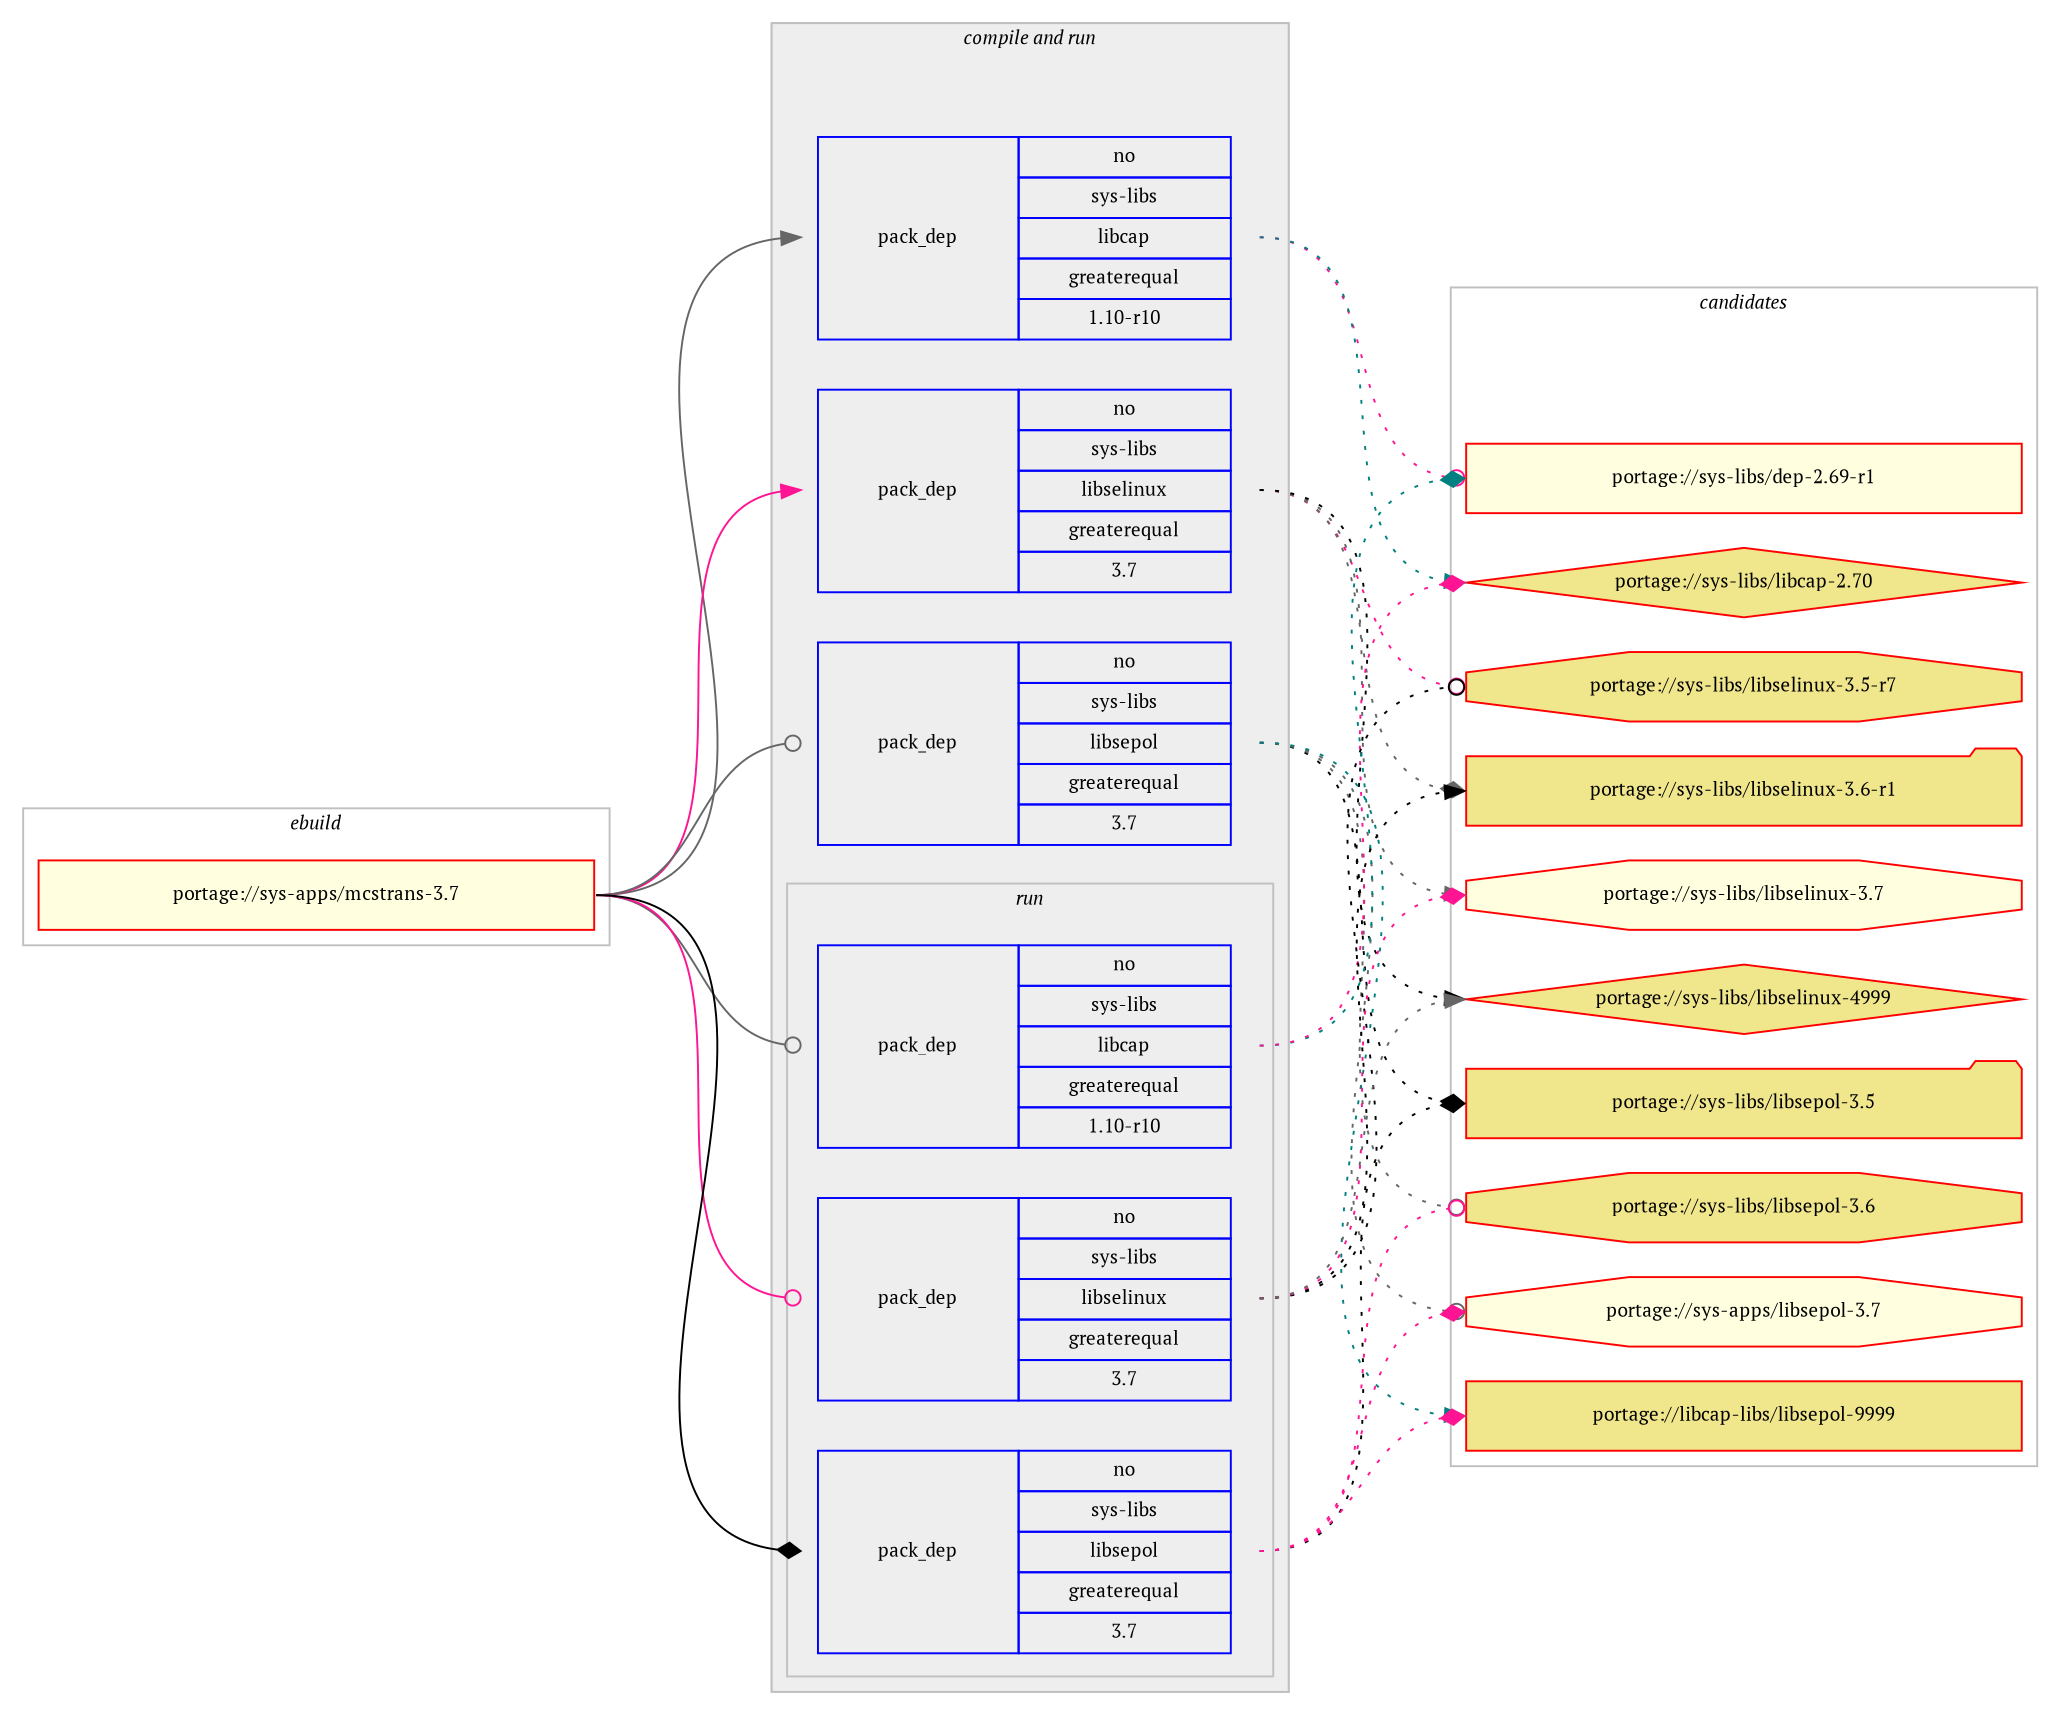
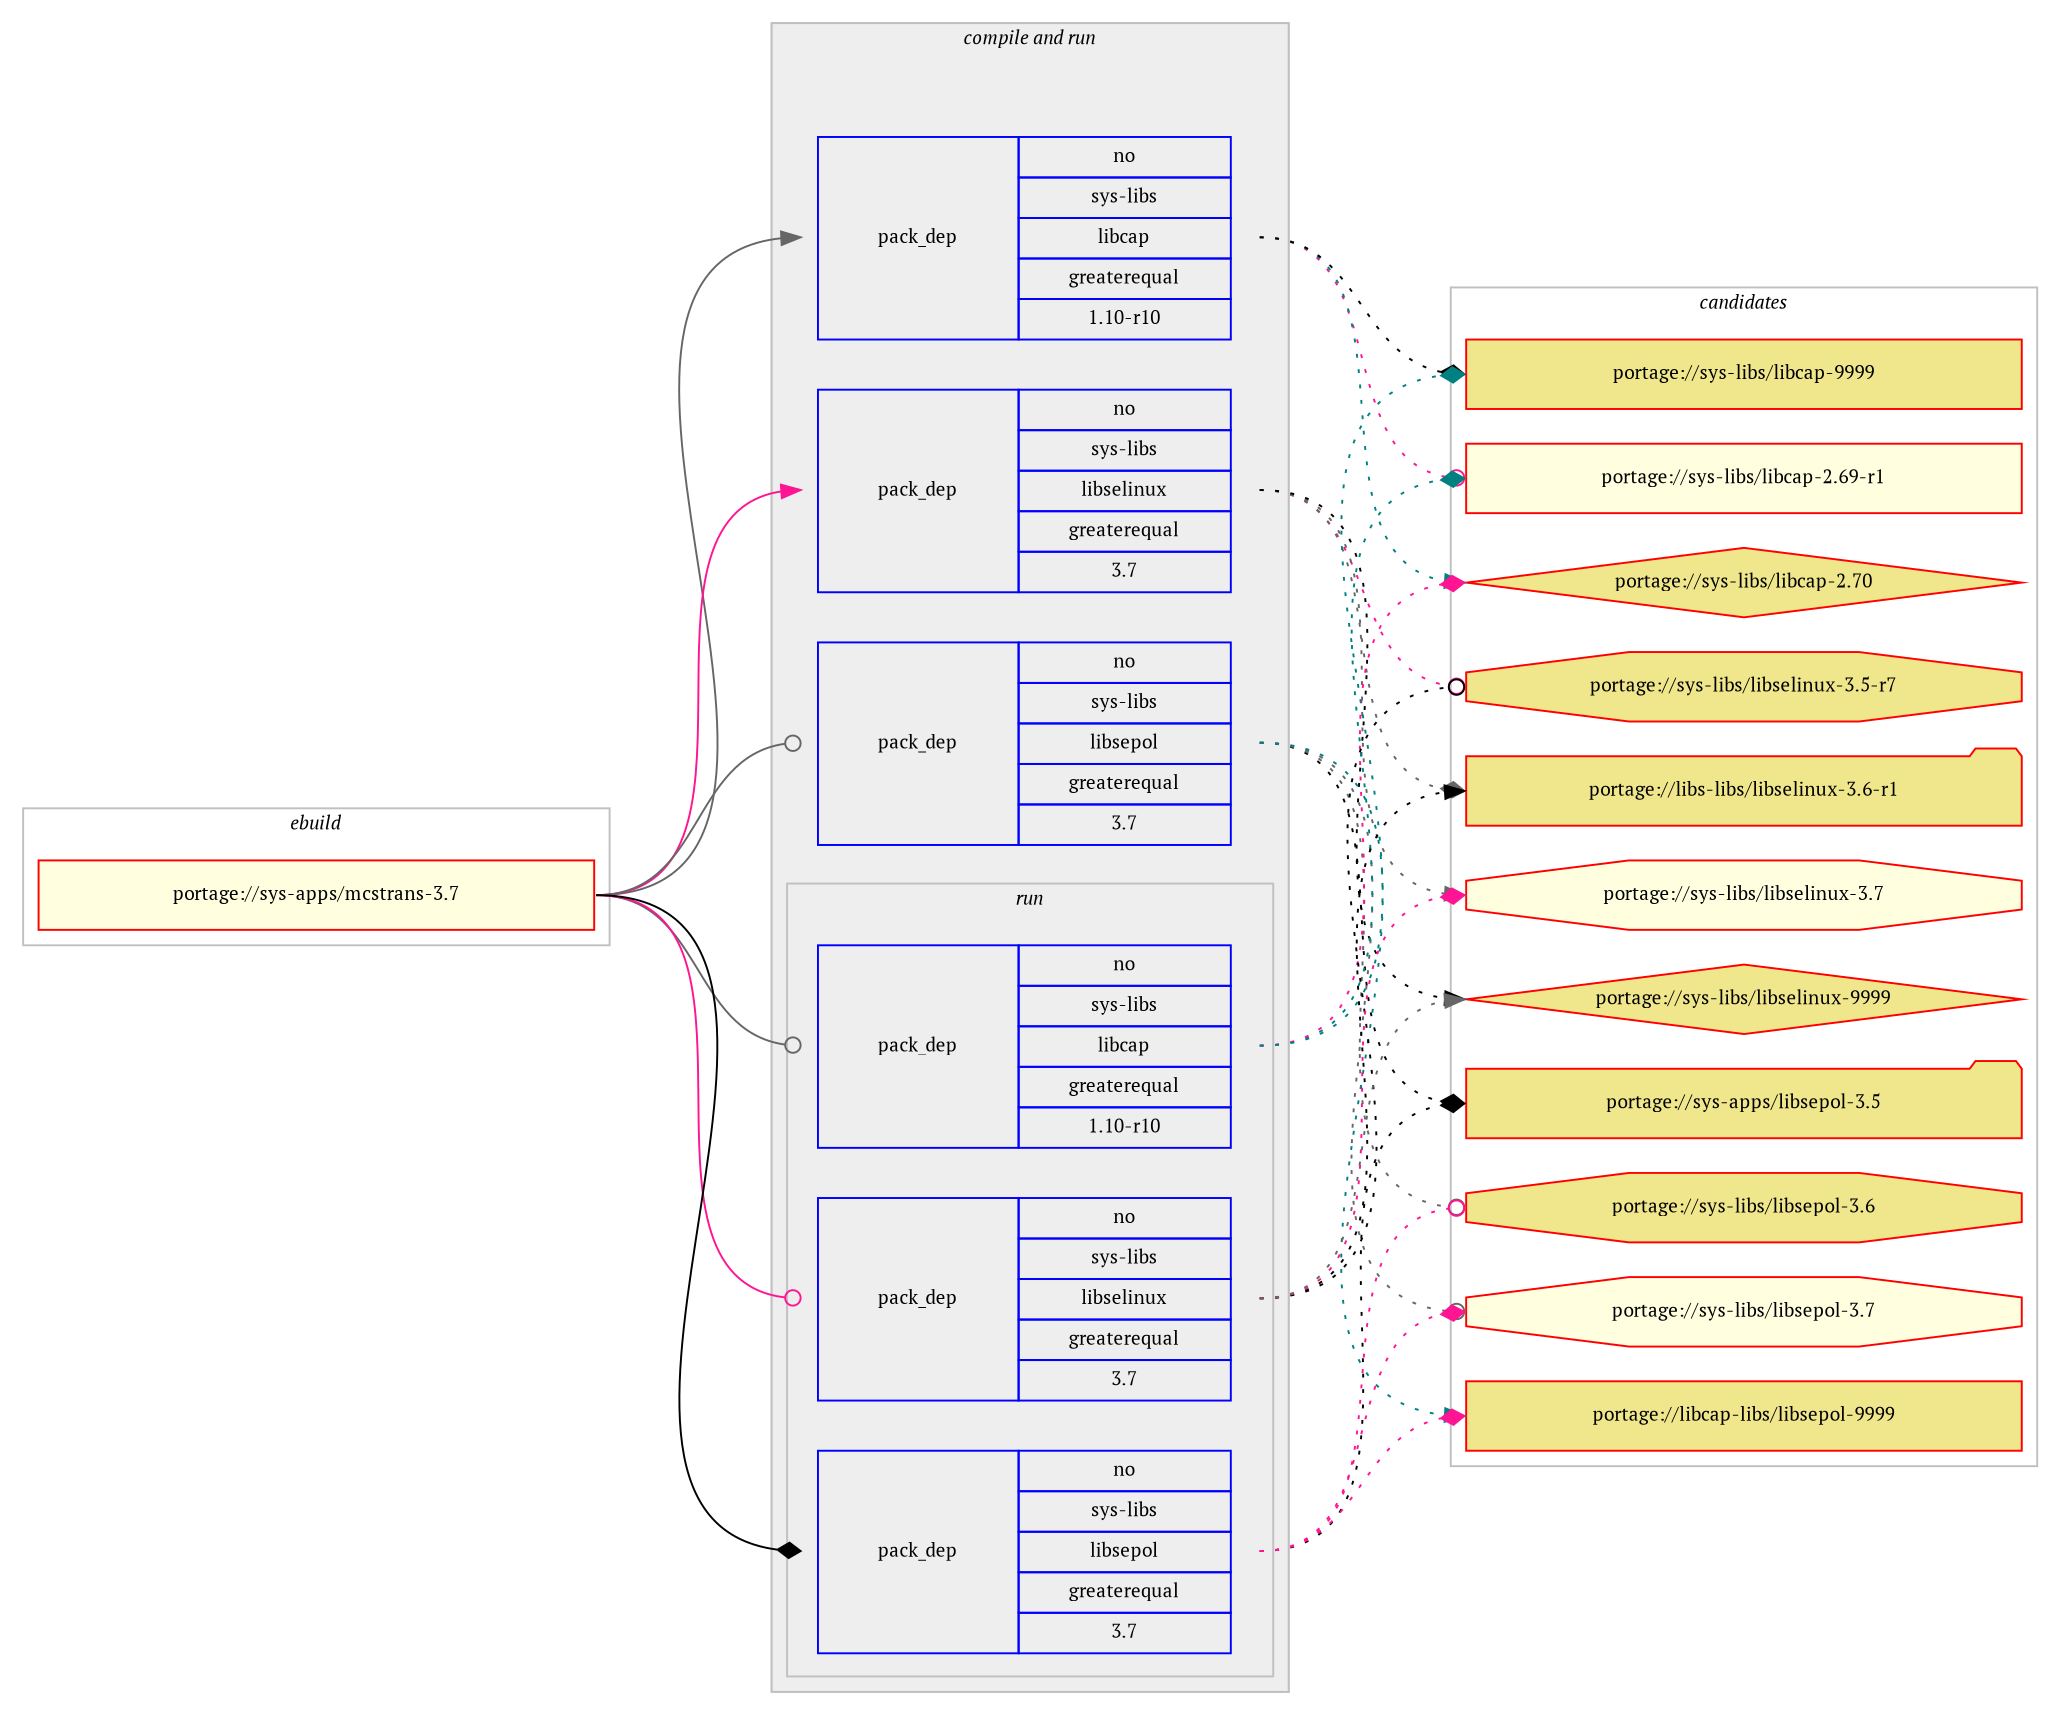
none -> (1744, 374)
(1744, 478) -> (1744, 478)
(1744, 791) -> (1744, 791)
(1744, 999) -> (1744, 999)
(1744, 1103) -> (1744, 1103)
(1744, 1312) -> (1744, 1312)
